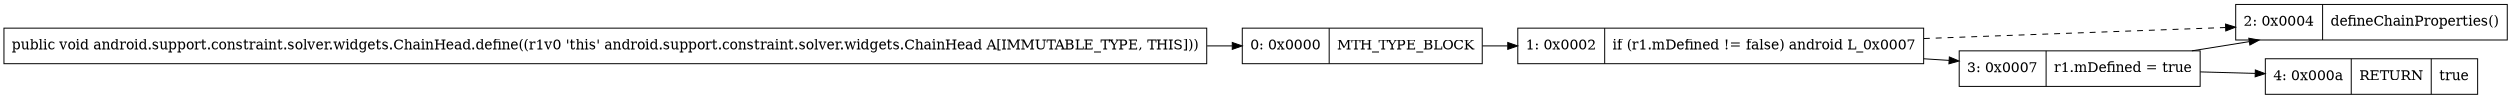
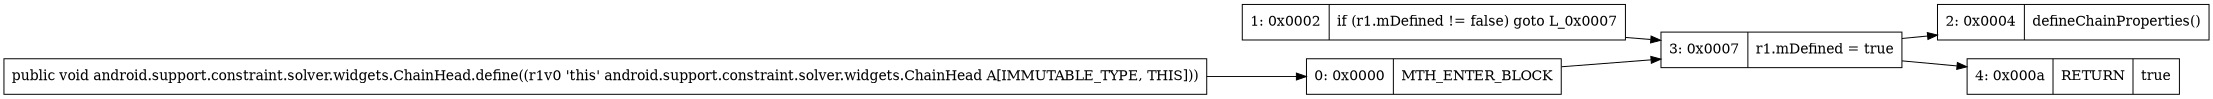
(2075, 33) -> none
(1406, 45) -> (1477, 76)
(1764, 45) -> (1477, 22)
(1495, 46) -> (1606, 63)
